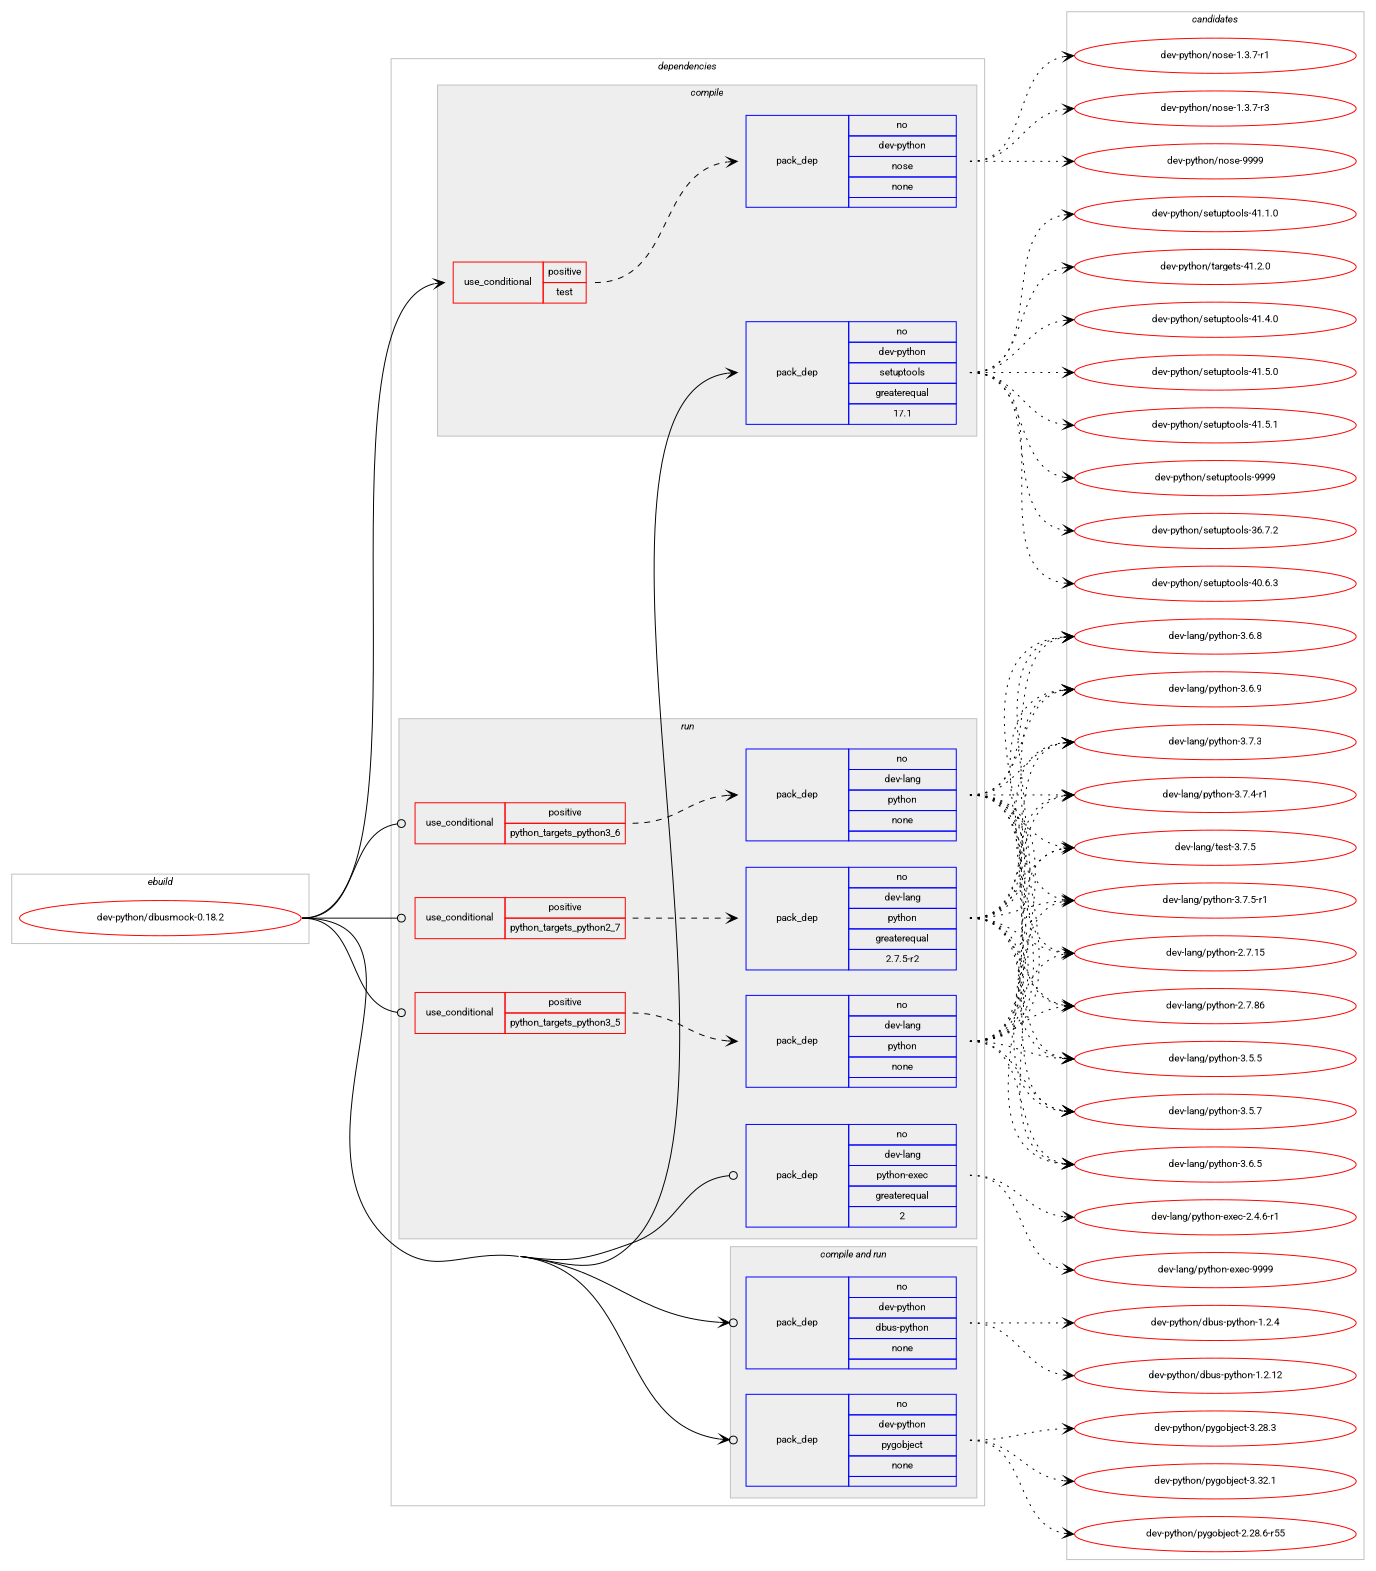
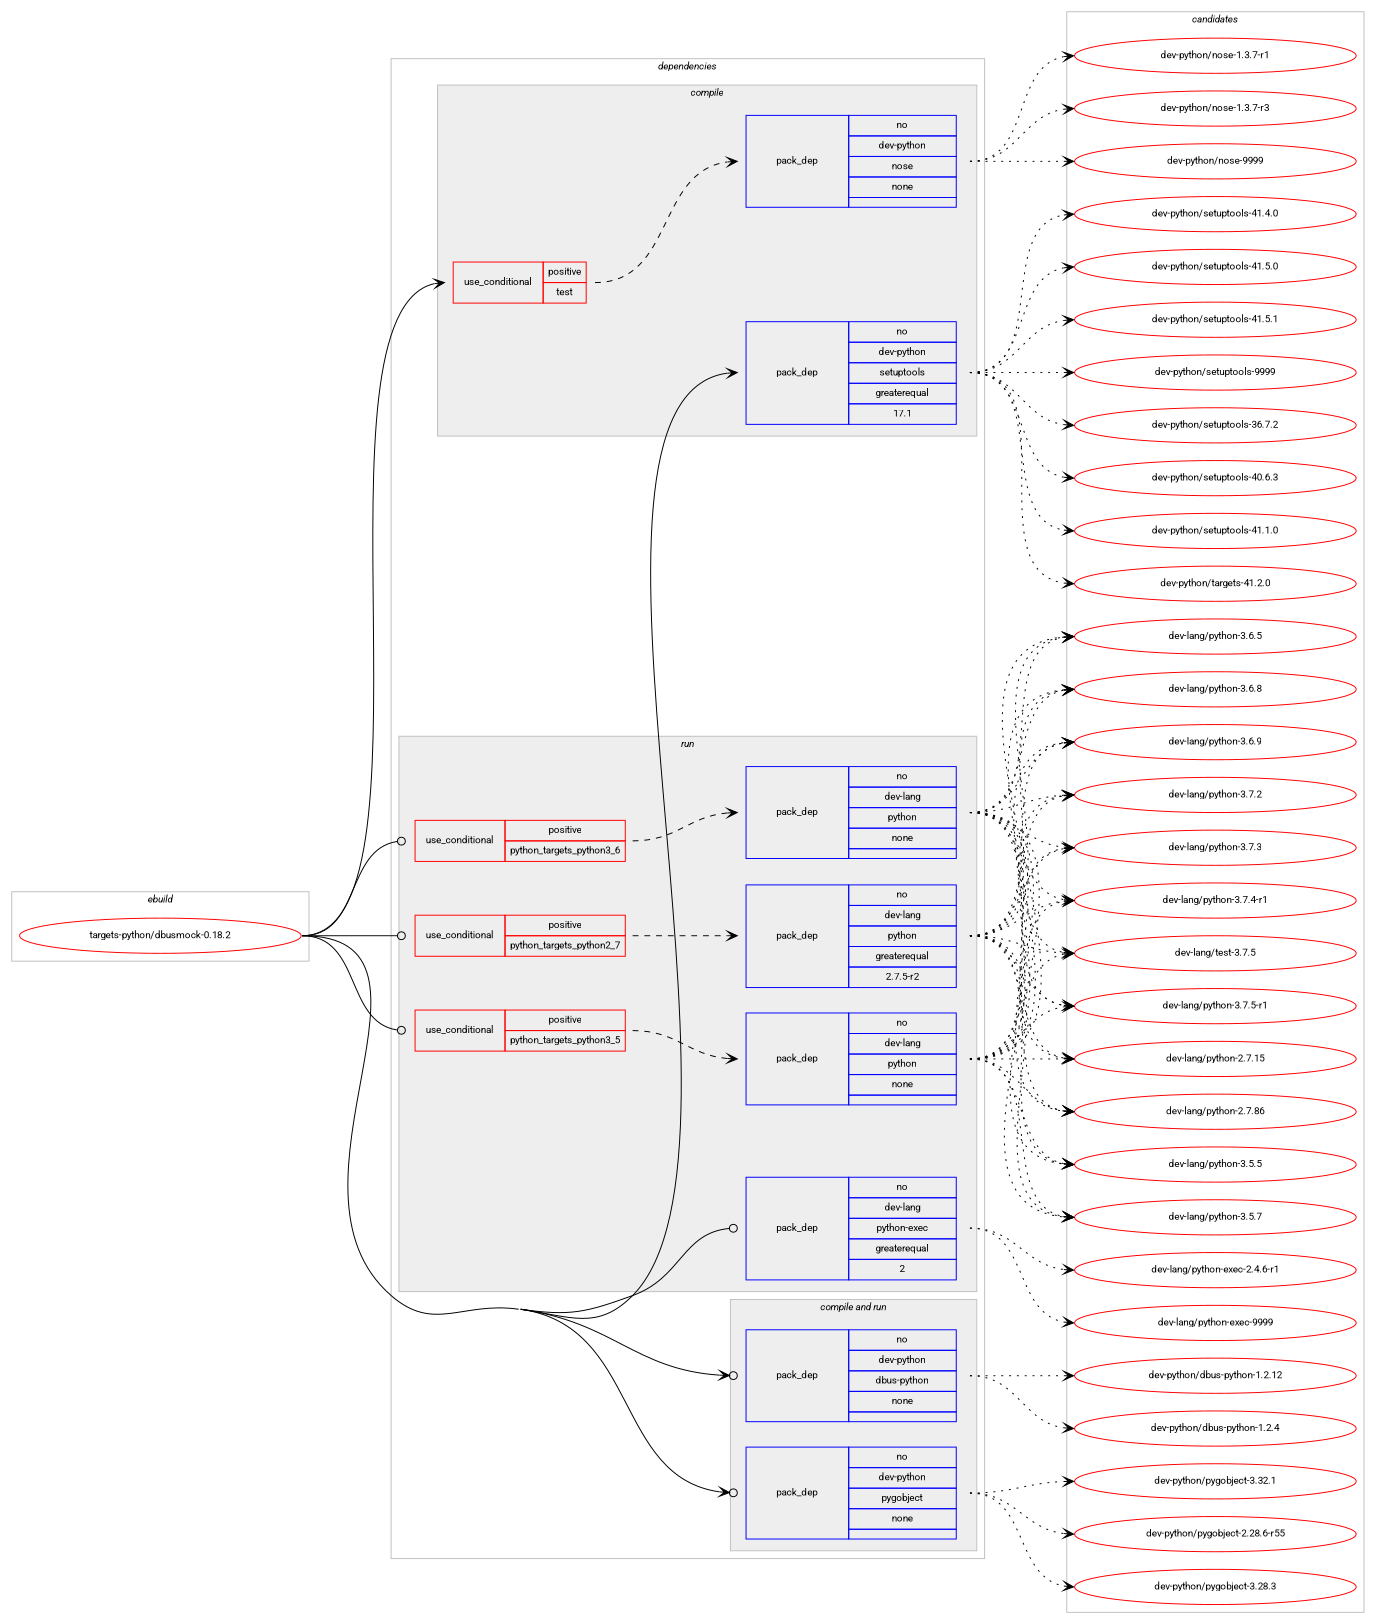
none -> (1215, 795)
(160, 918) -> (160, 936)
